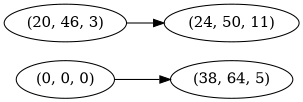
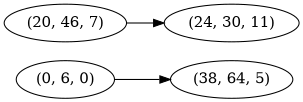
(65, 23) -> (65, 23)
(232, 23) -> (232, 23)
(65, 79) -> (65, 79)
